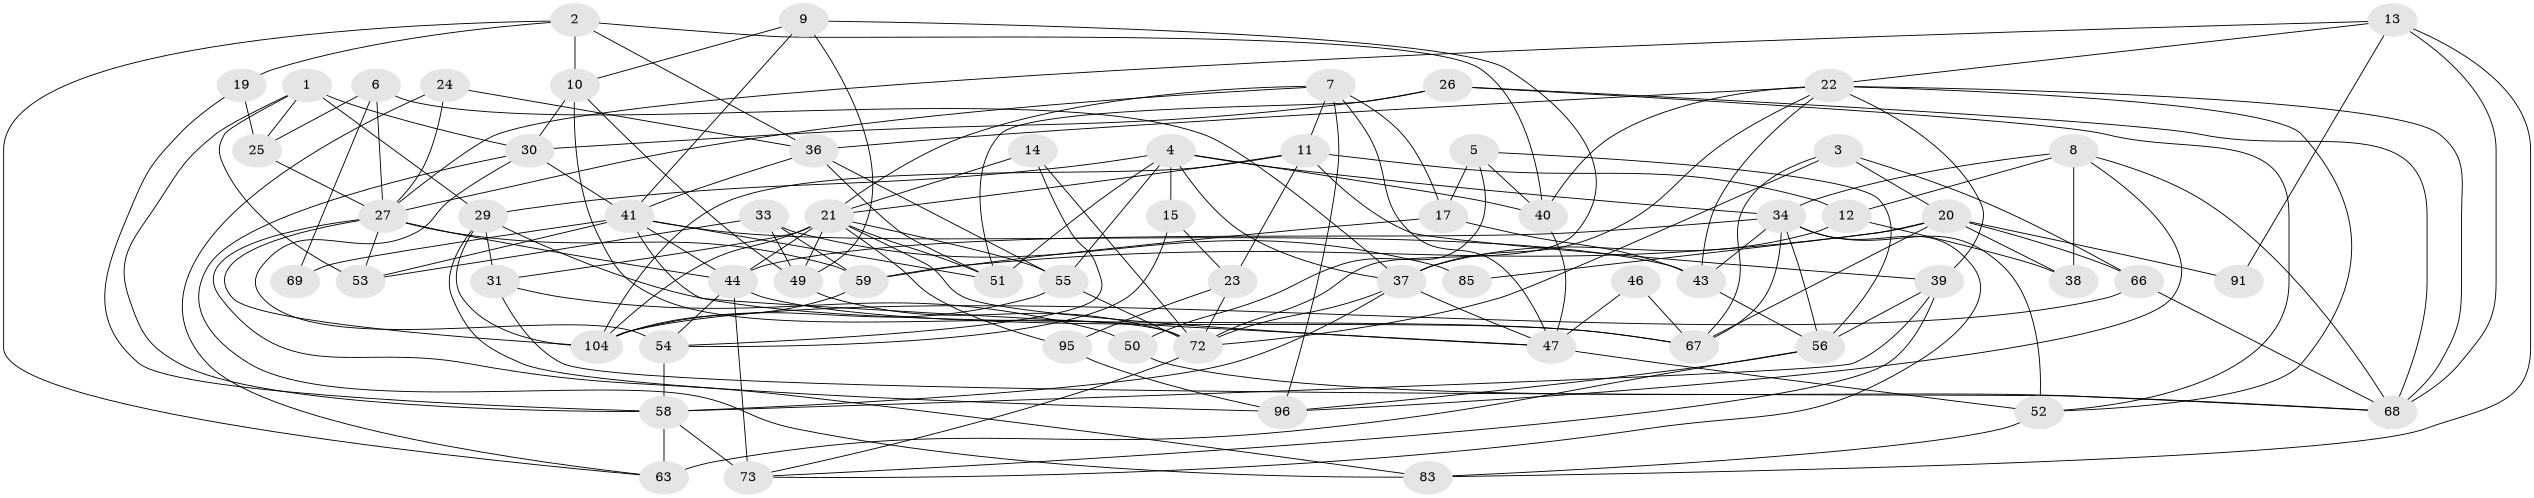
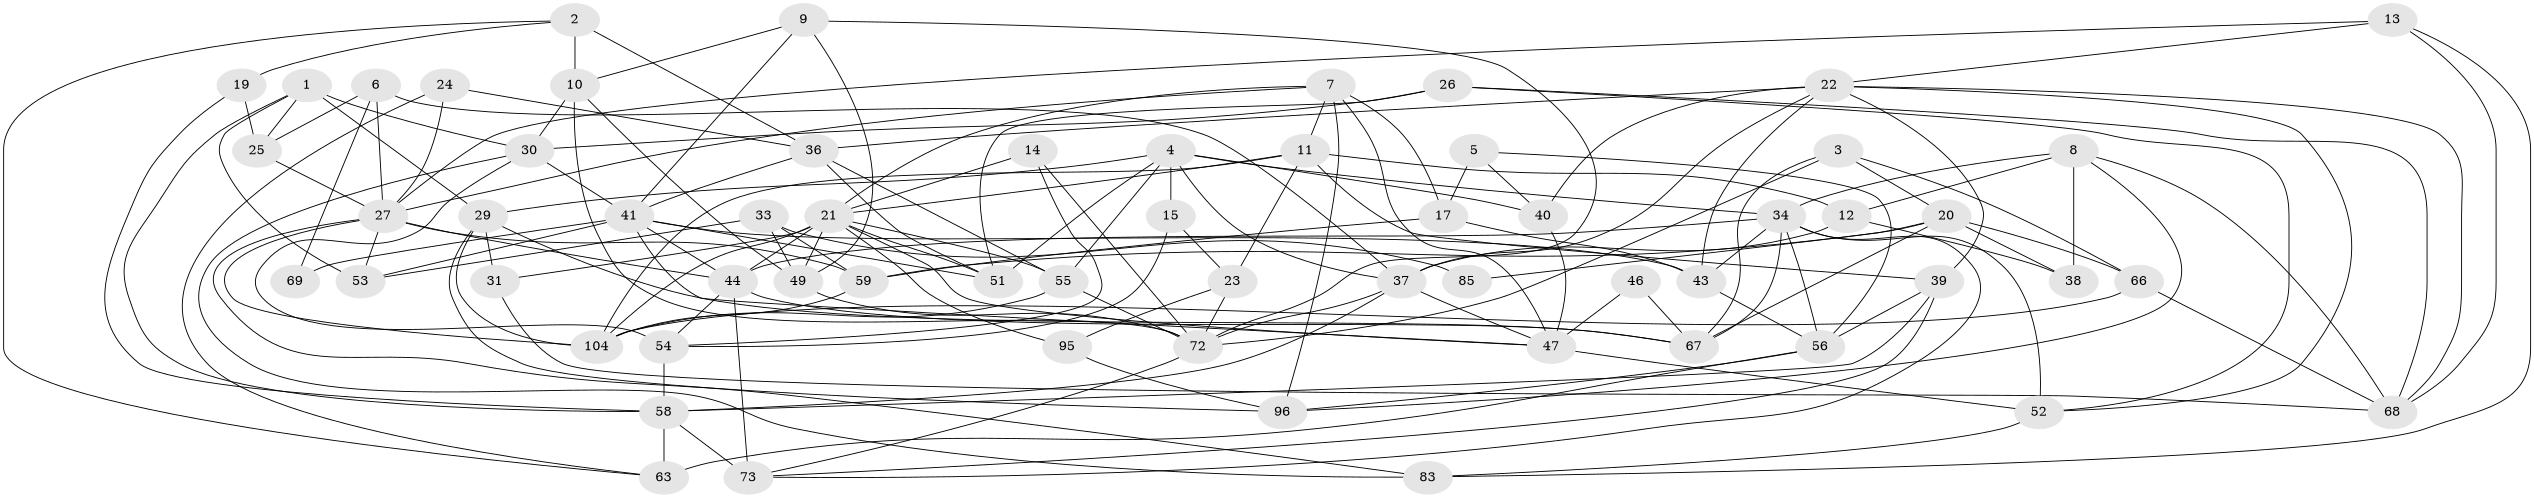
(1115, 38) -> none
(2239, 282) -> none
(1133, 347) -> none
